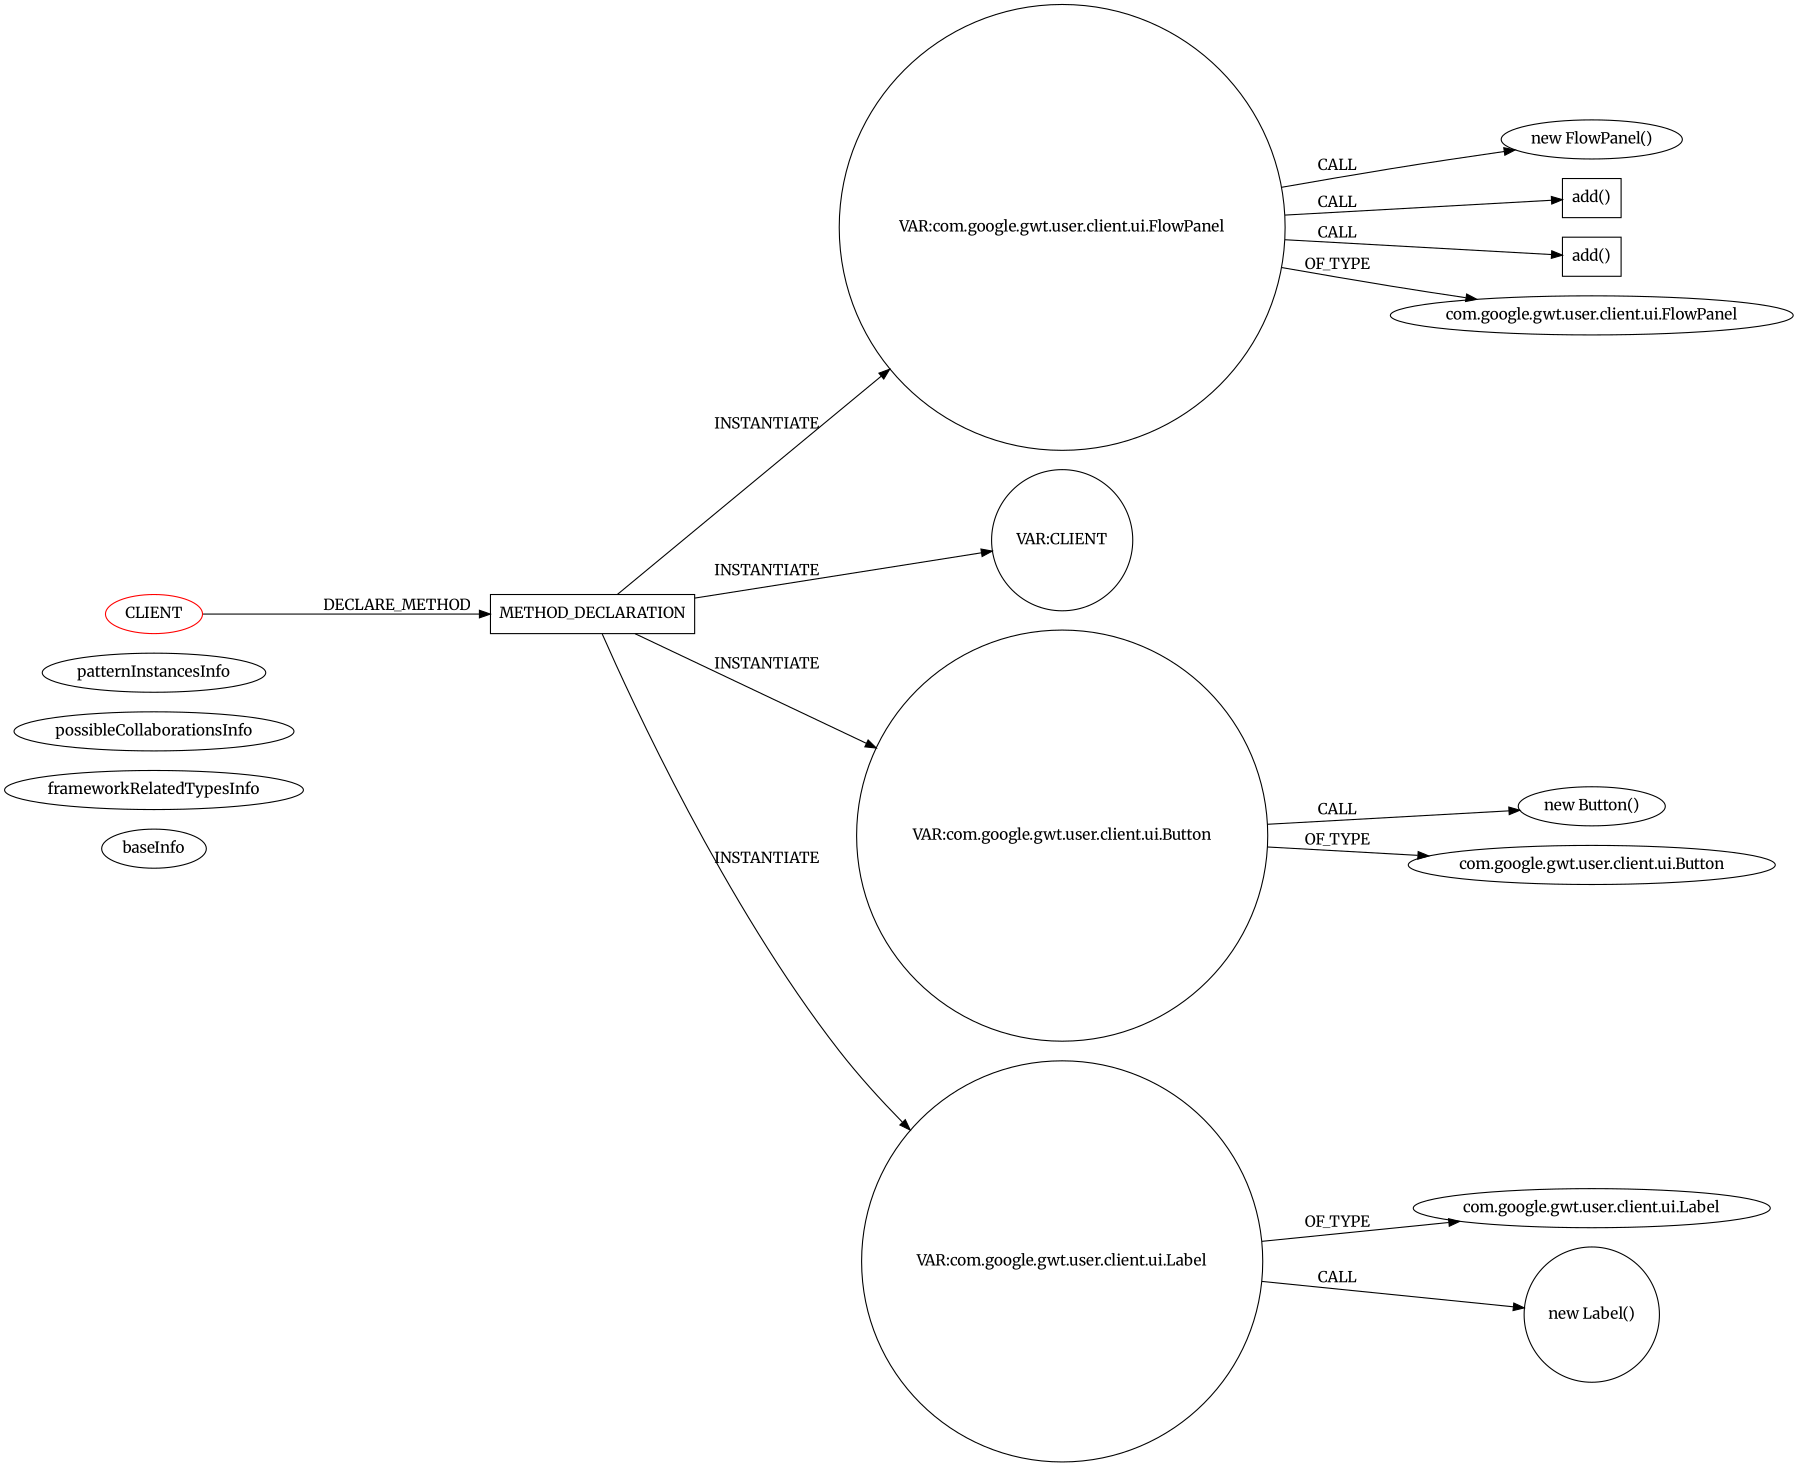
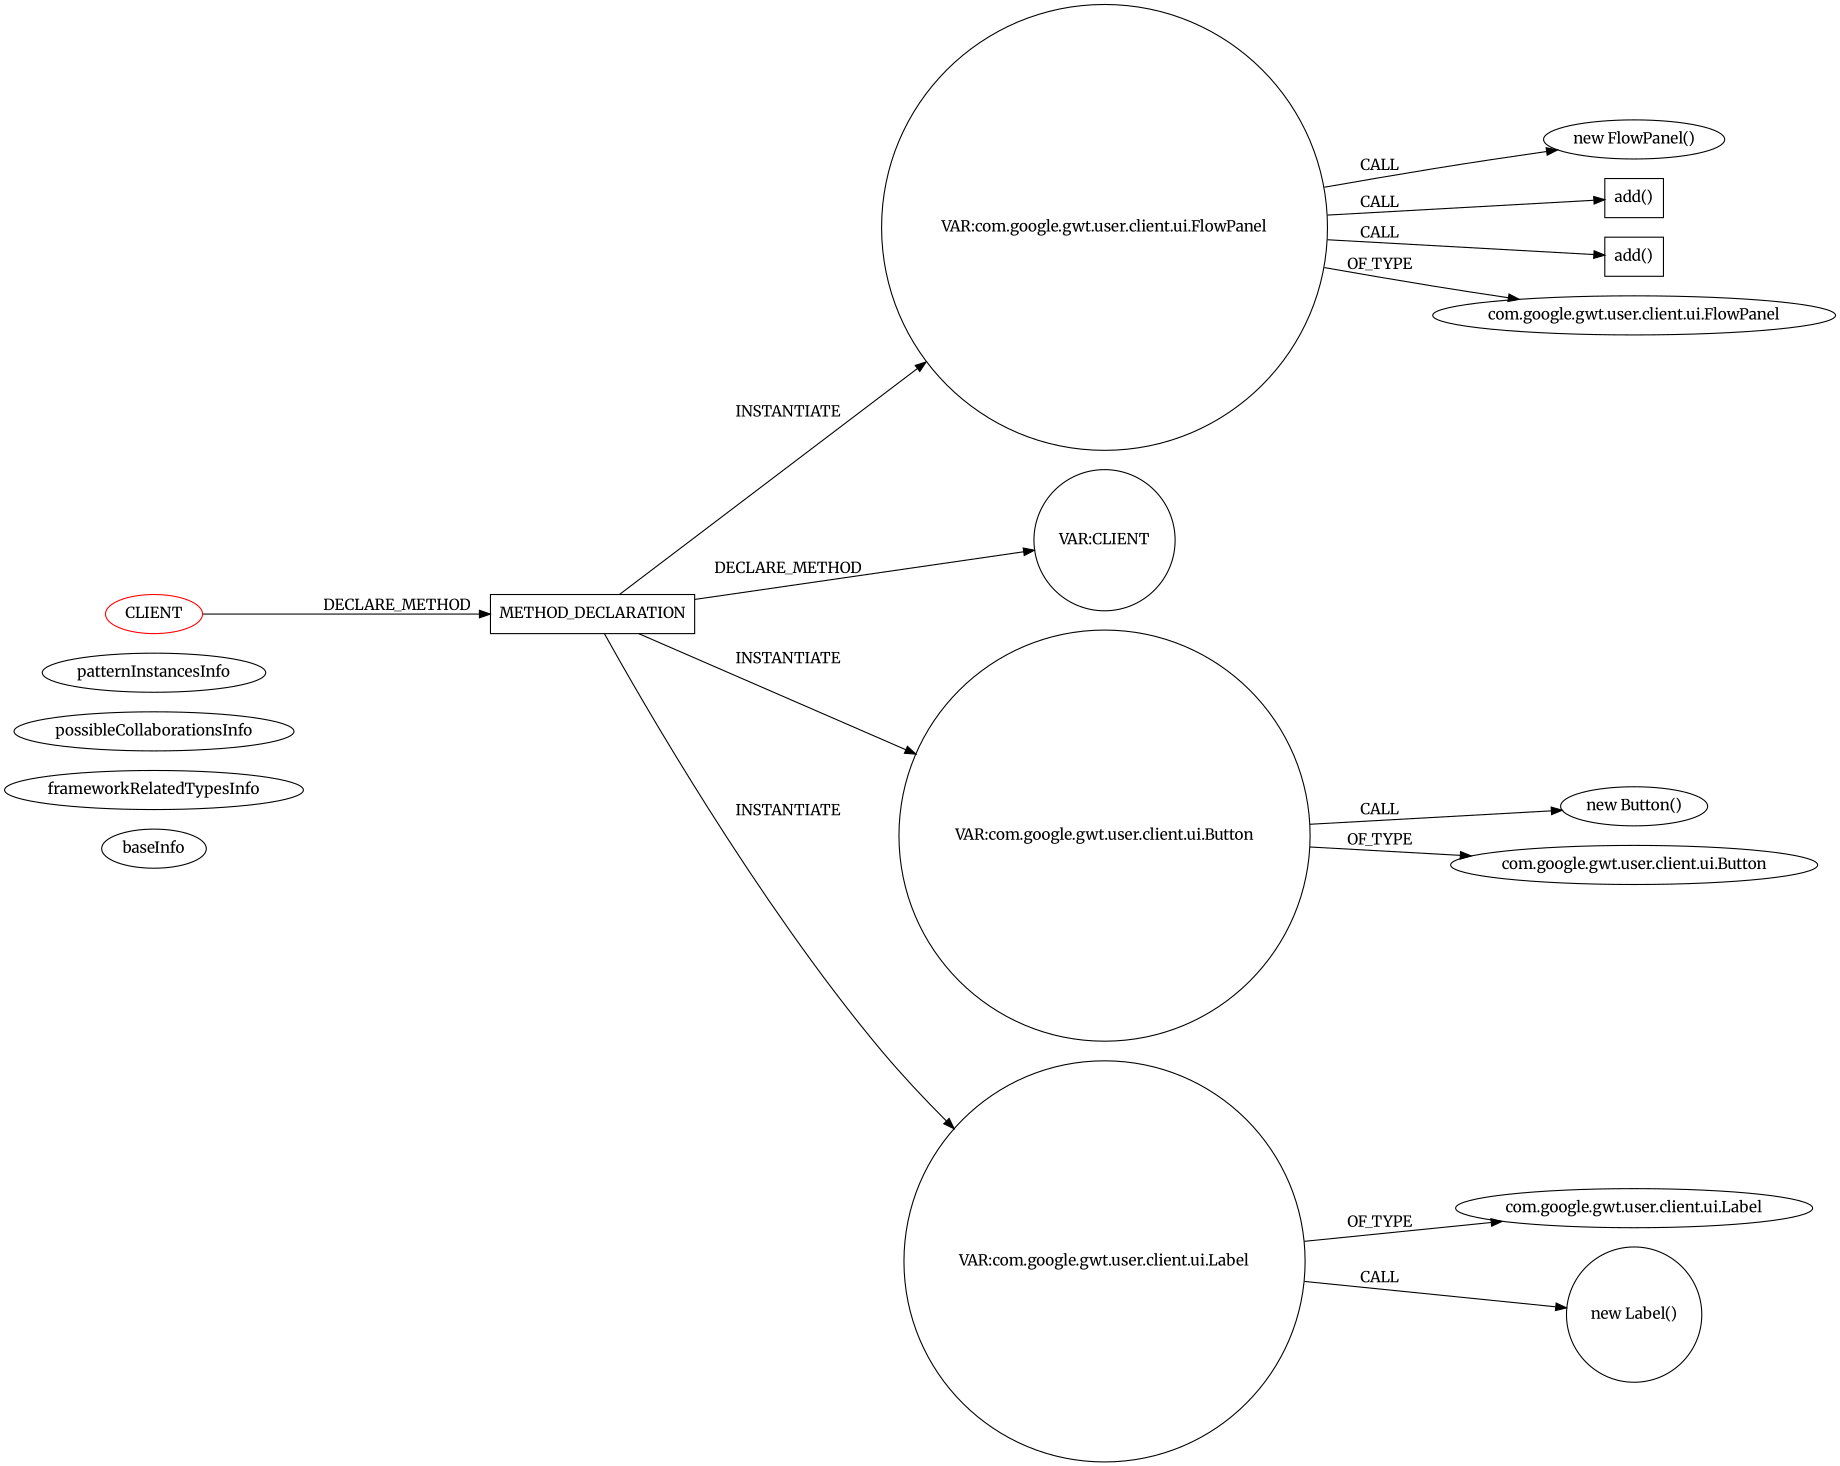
(767, 571) -> (788, 569)
